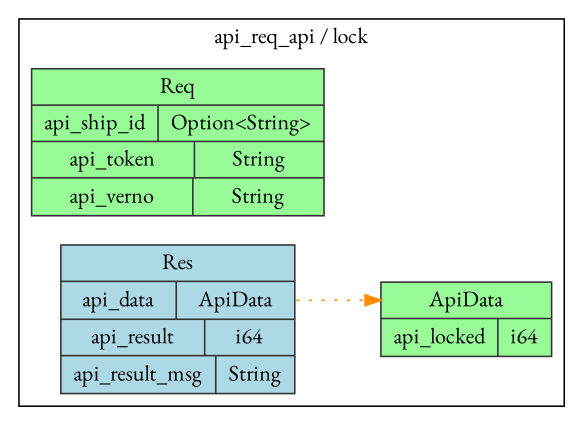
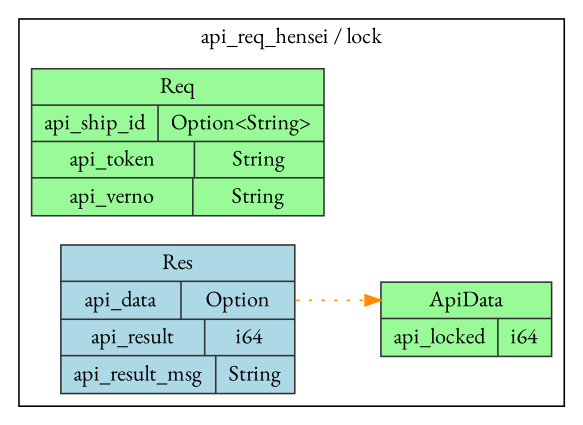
(292, 37) -> (292, 37)
(236, 300) -> (238, 300)
